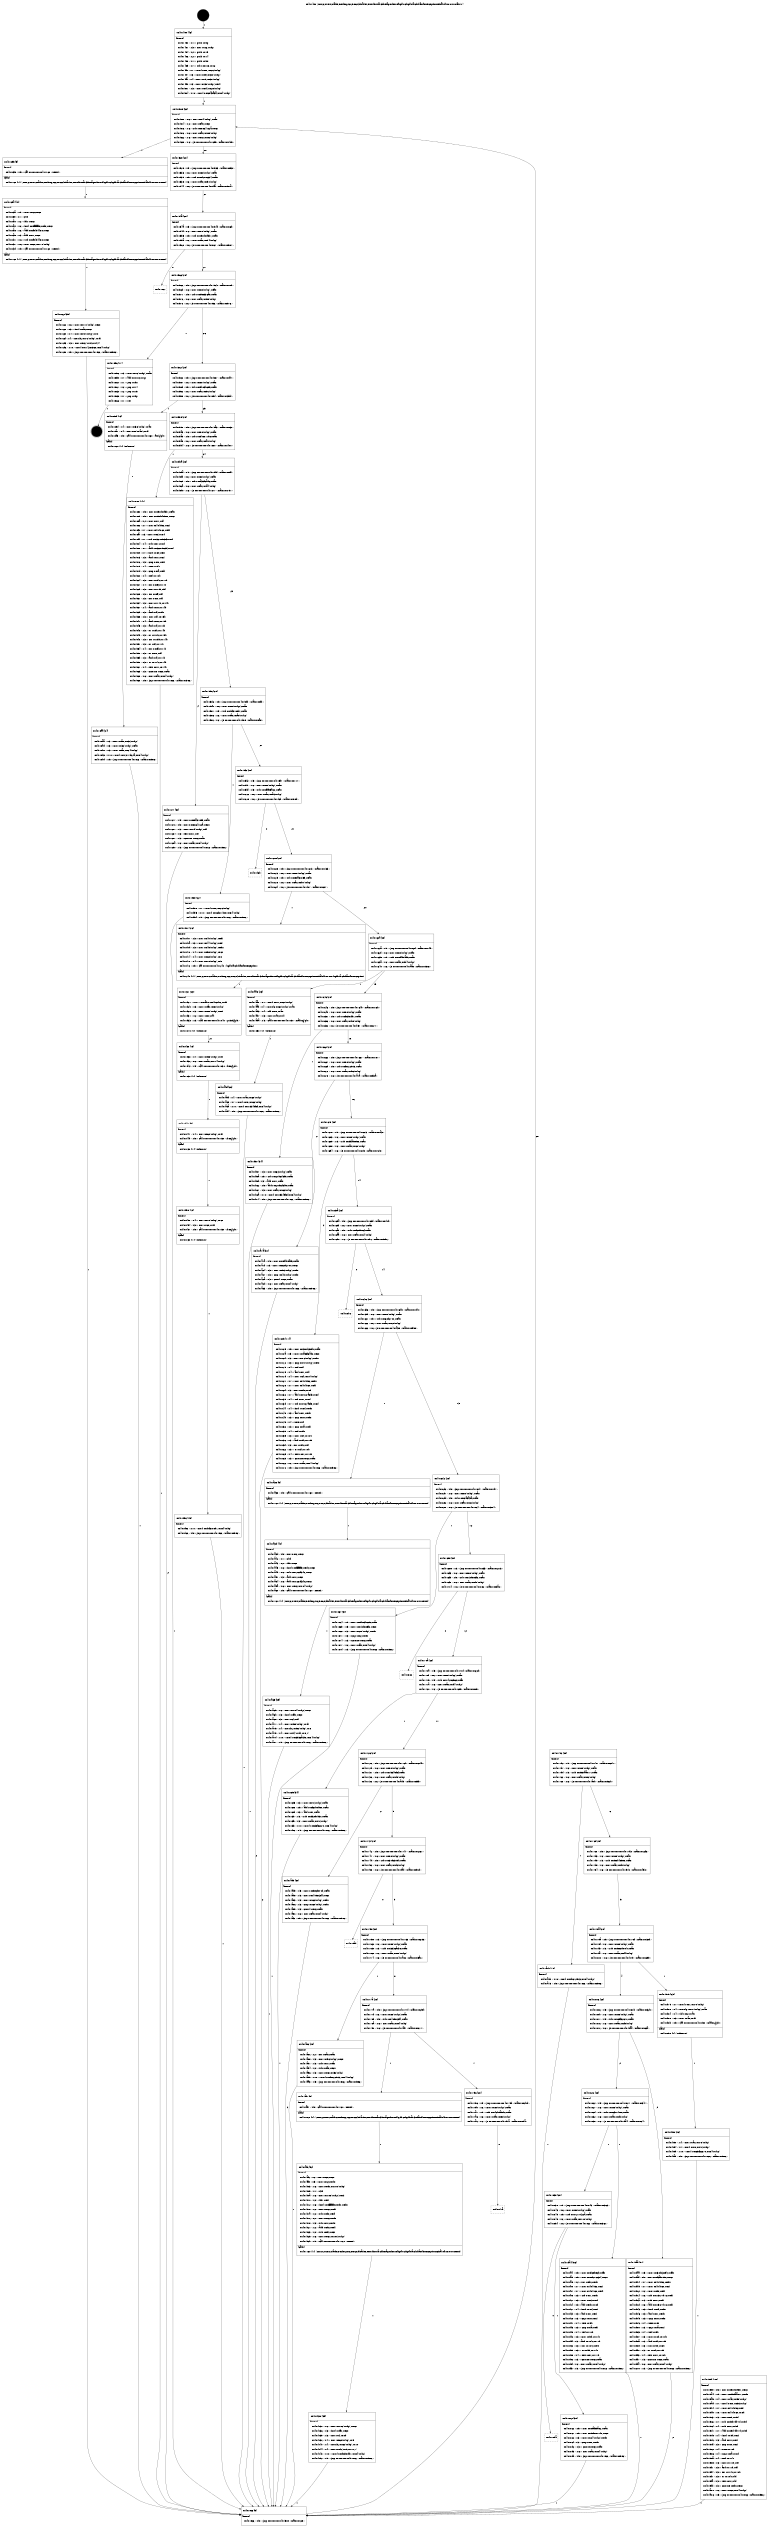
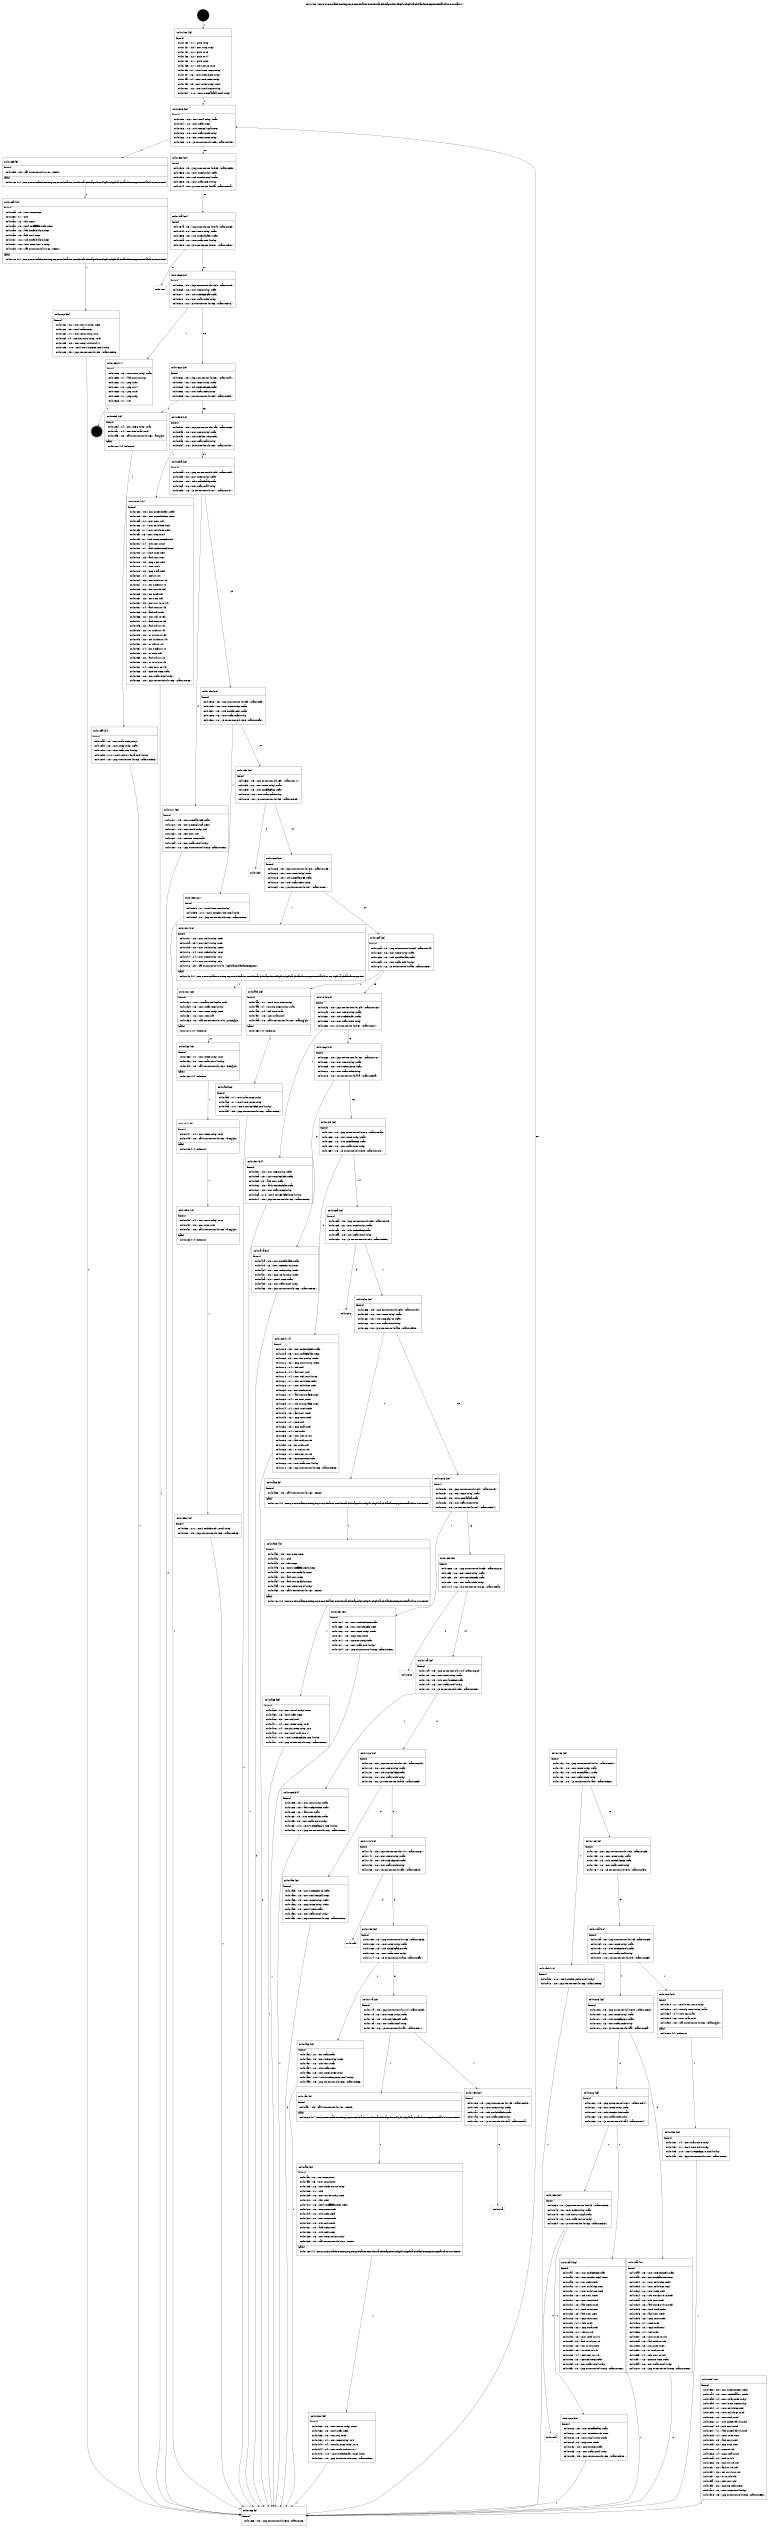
(383, 1270) -> (383, 1270)
